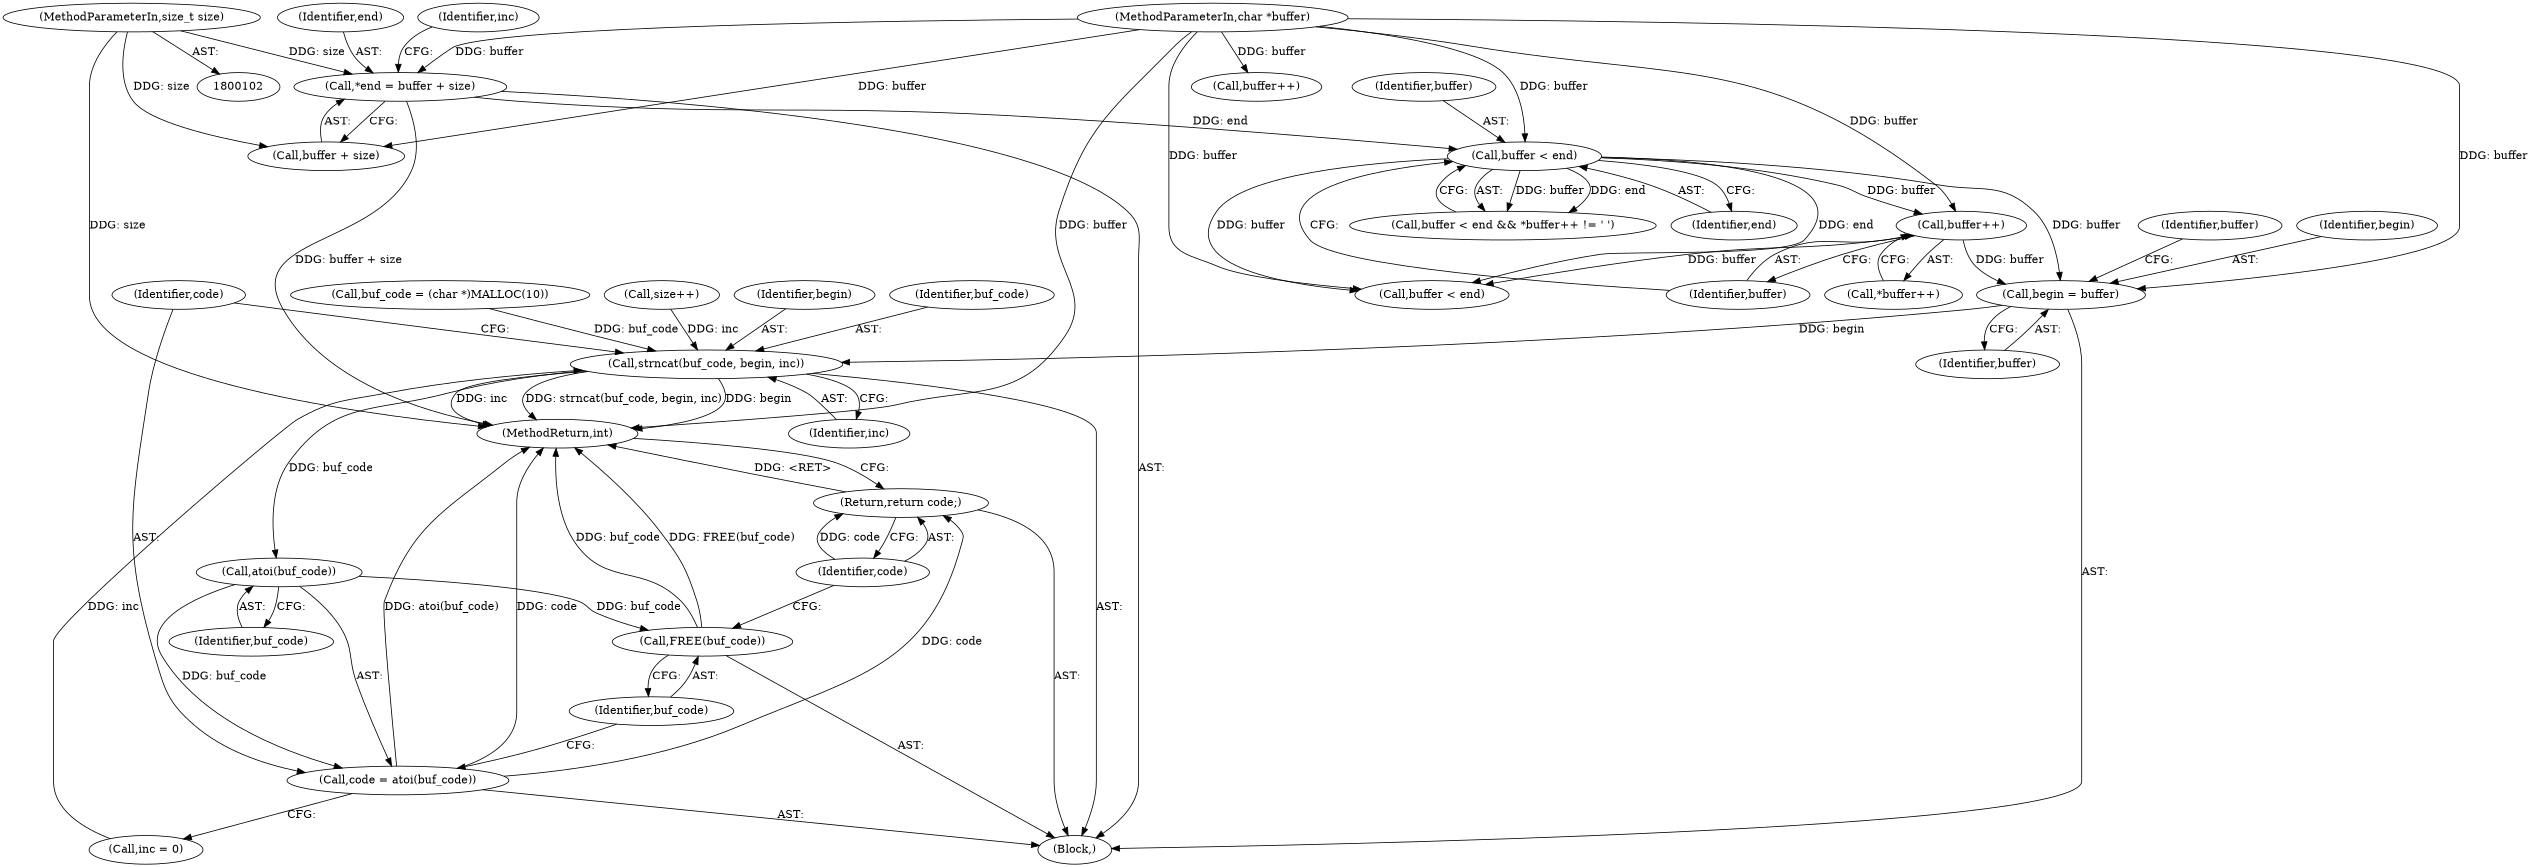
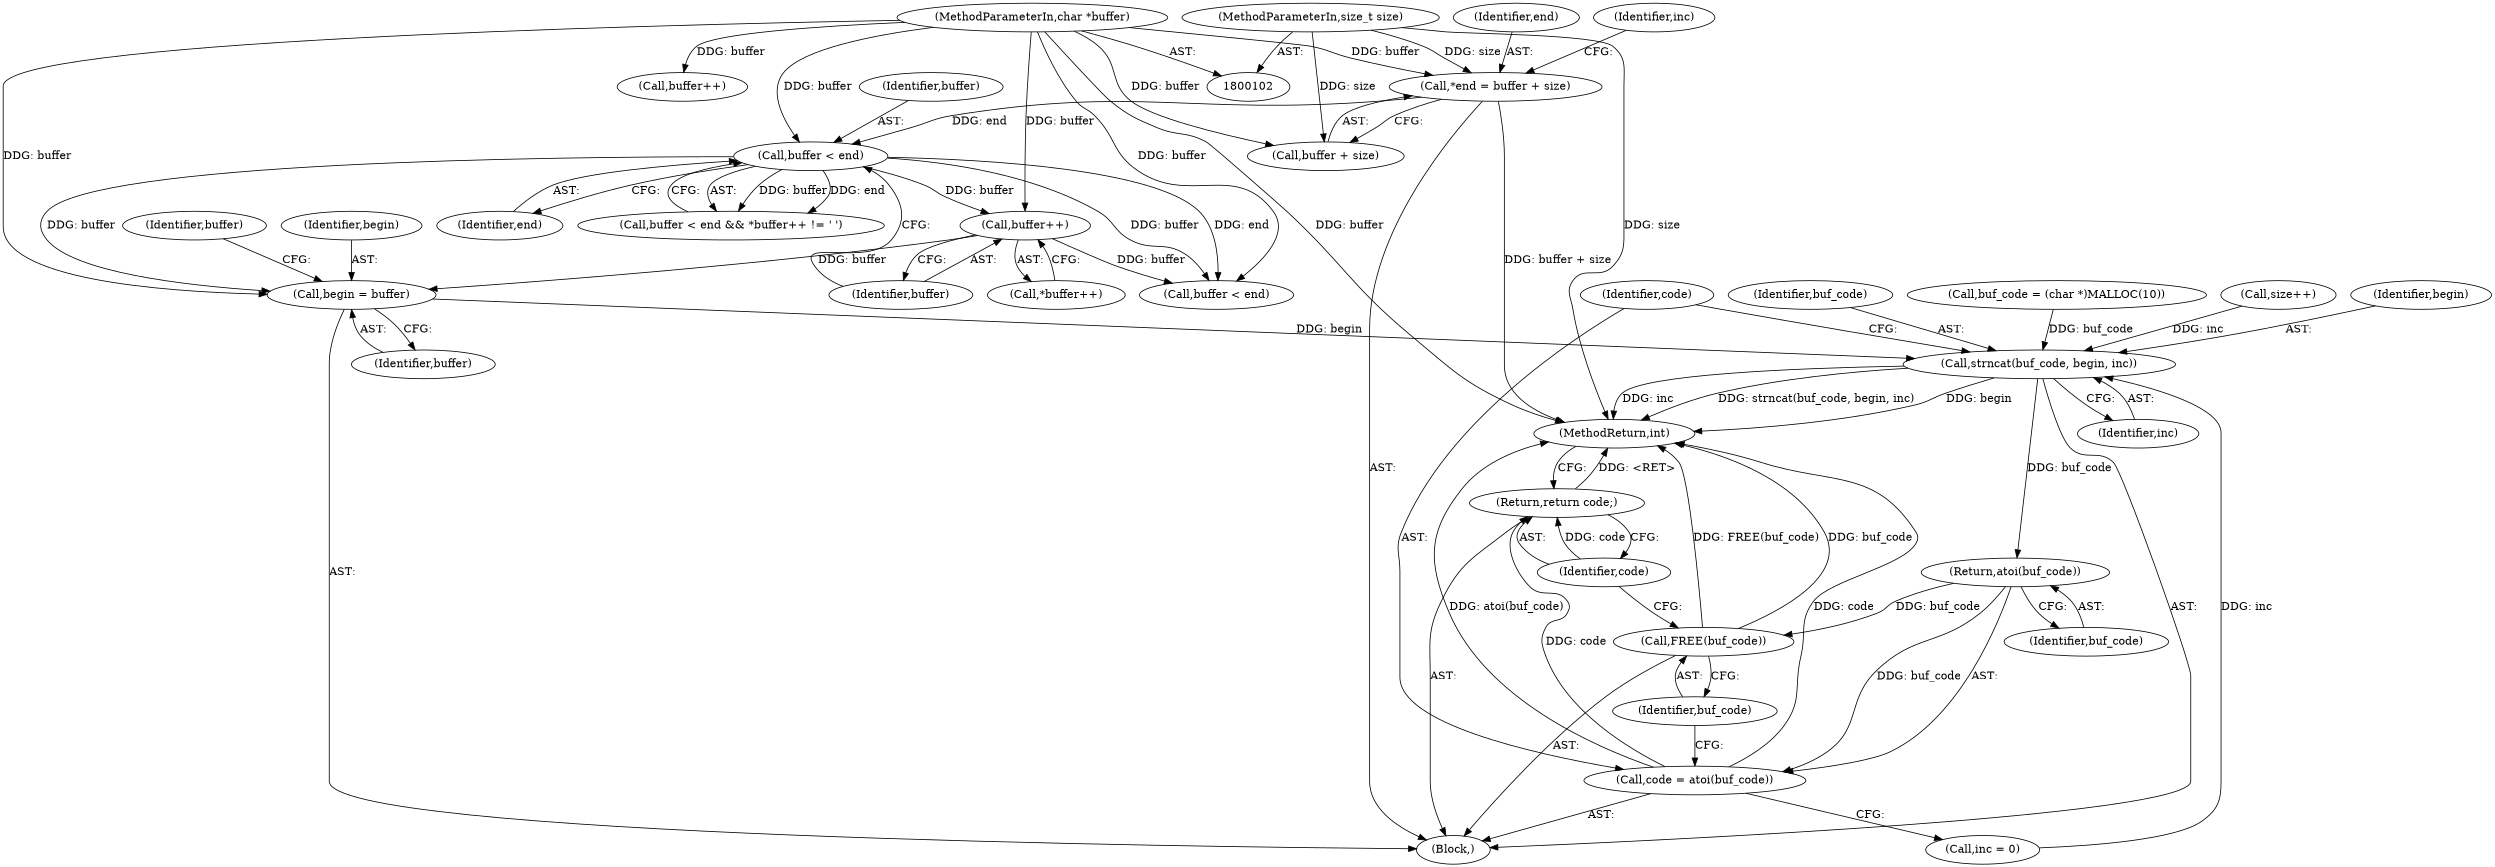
none -> (1148, 50)
(279, 572) -> (2015, 572)
